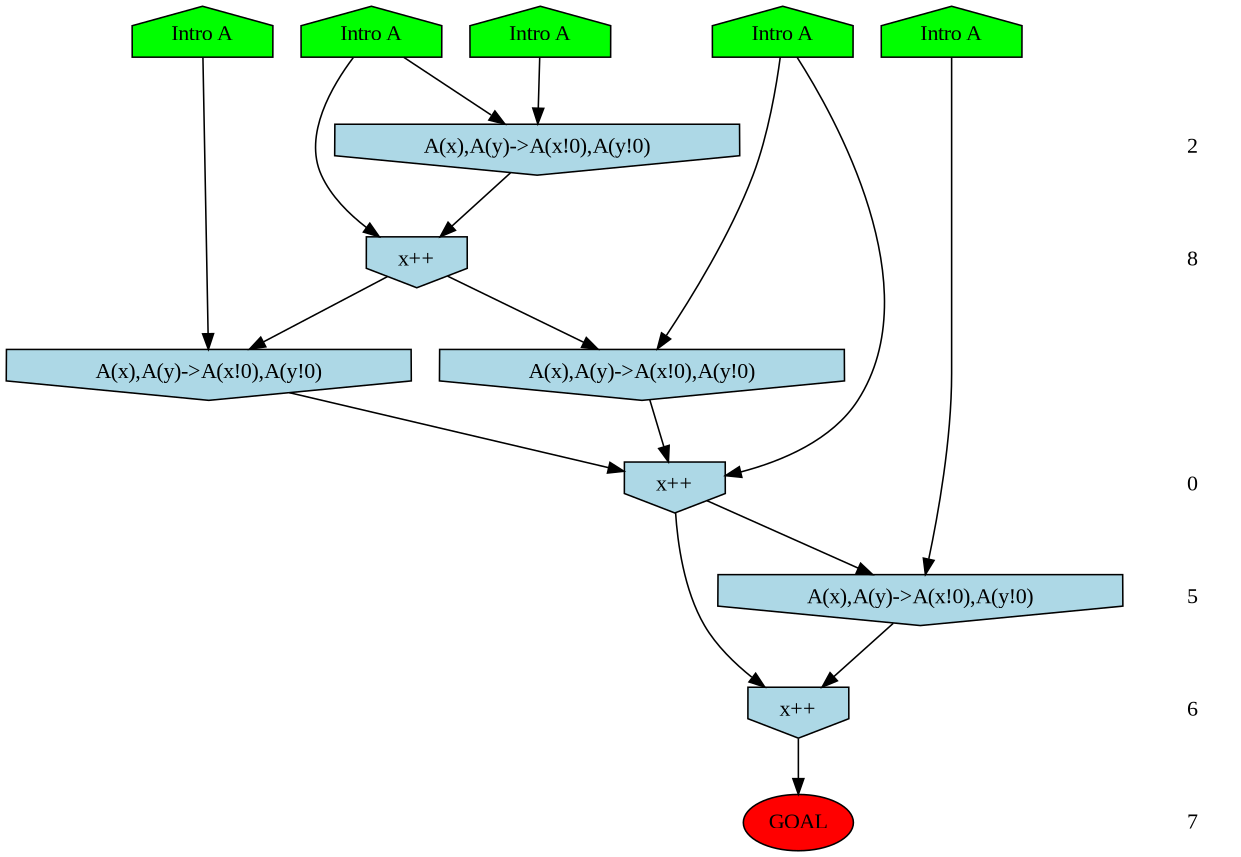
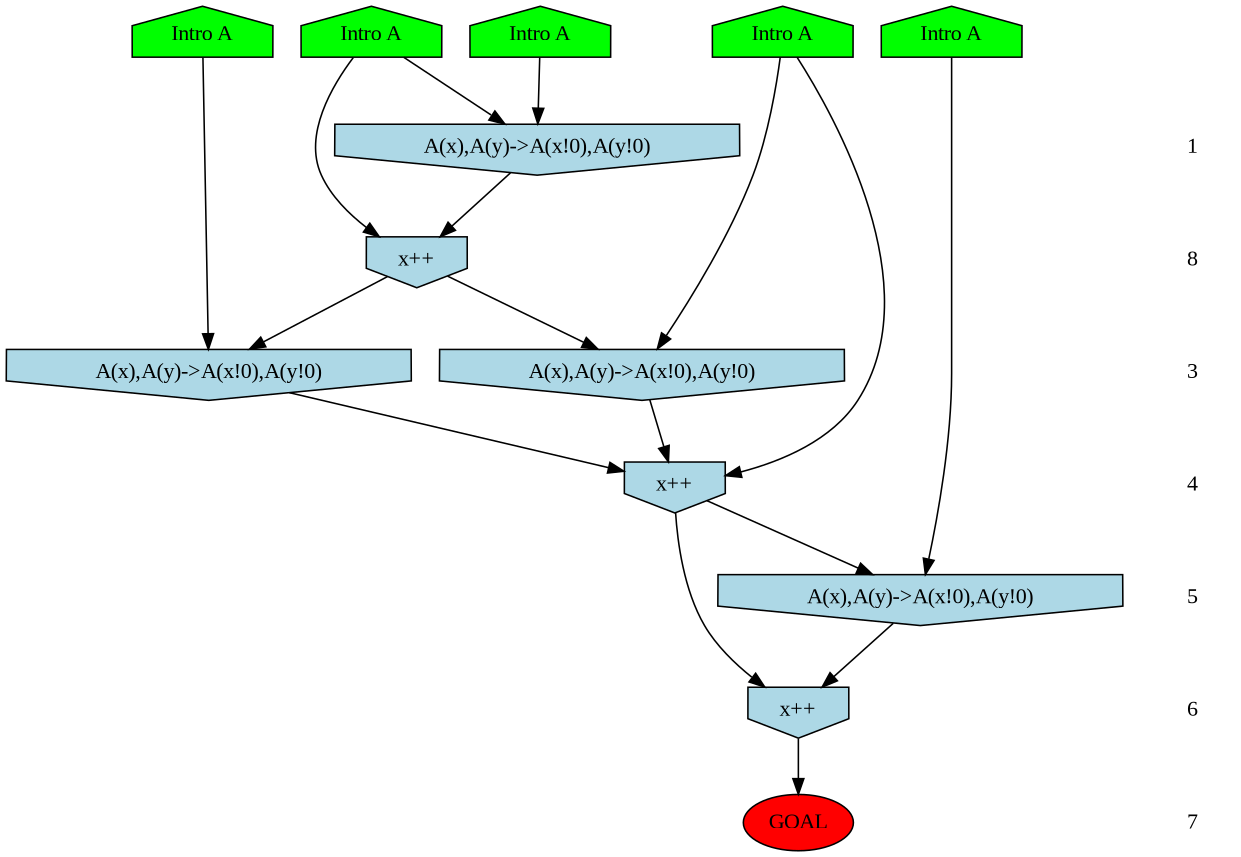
(1192, 147) -> (1192, 147)
none -> (1192, 372)
(1192, 485) -> (1192, 485)
